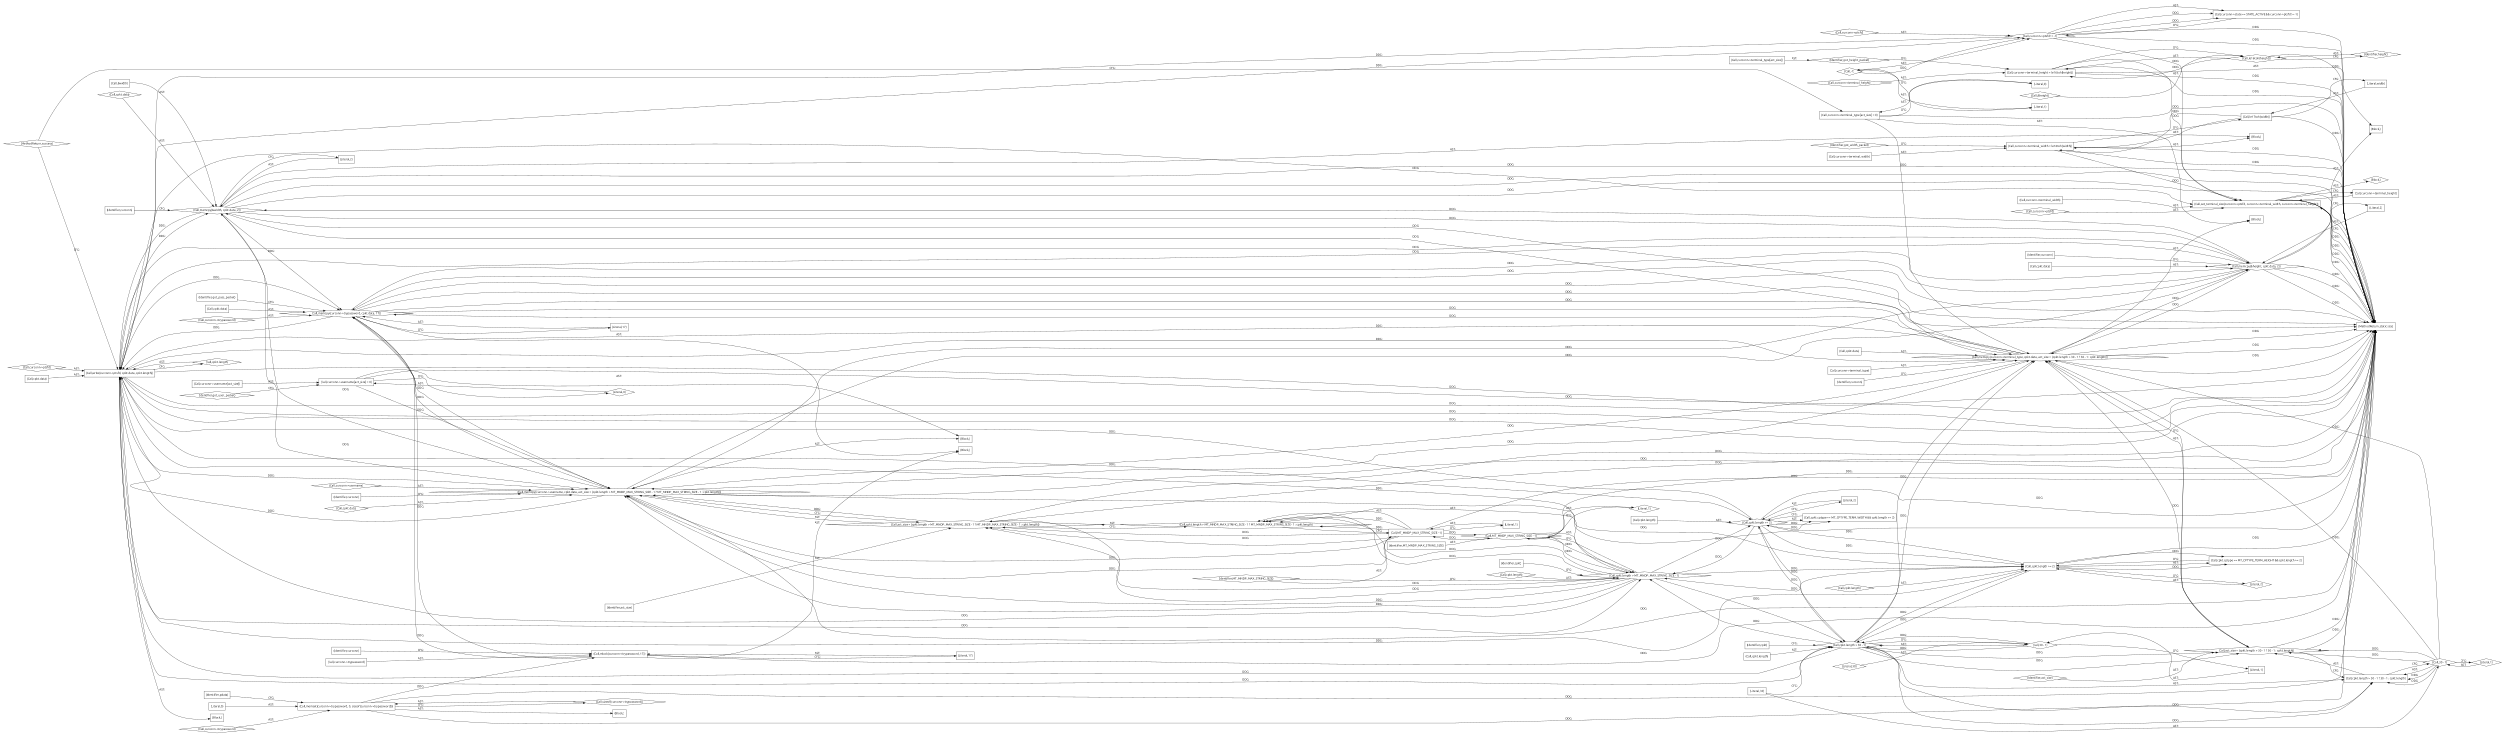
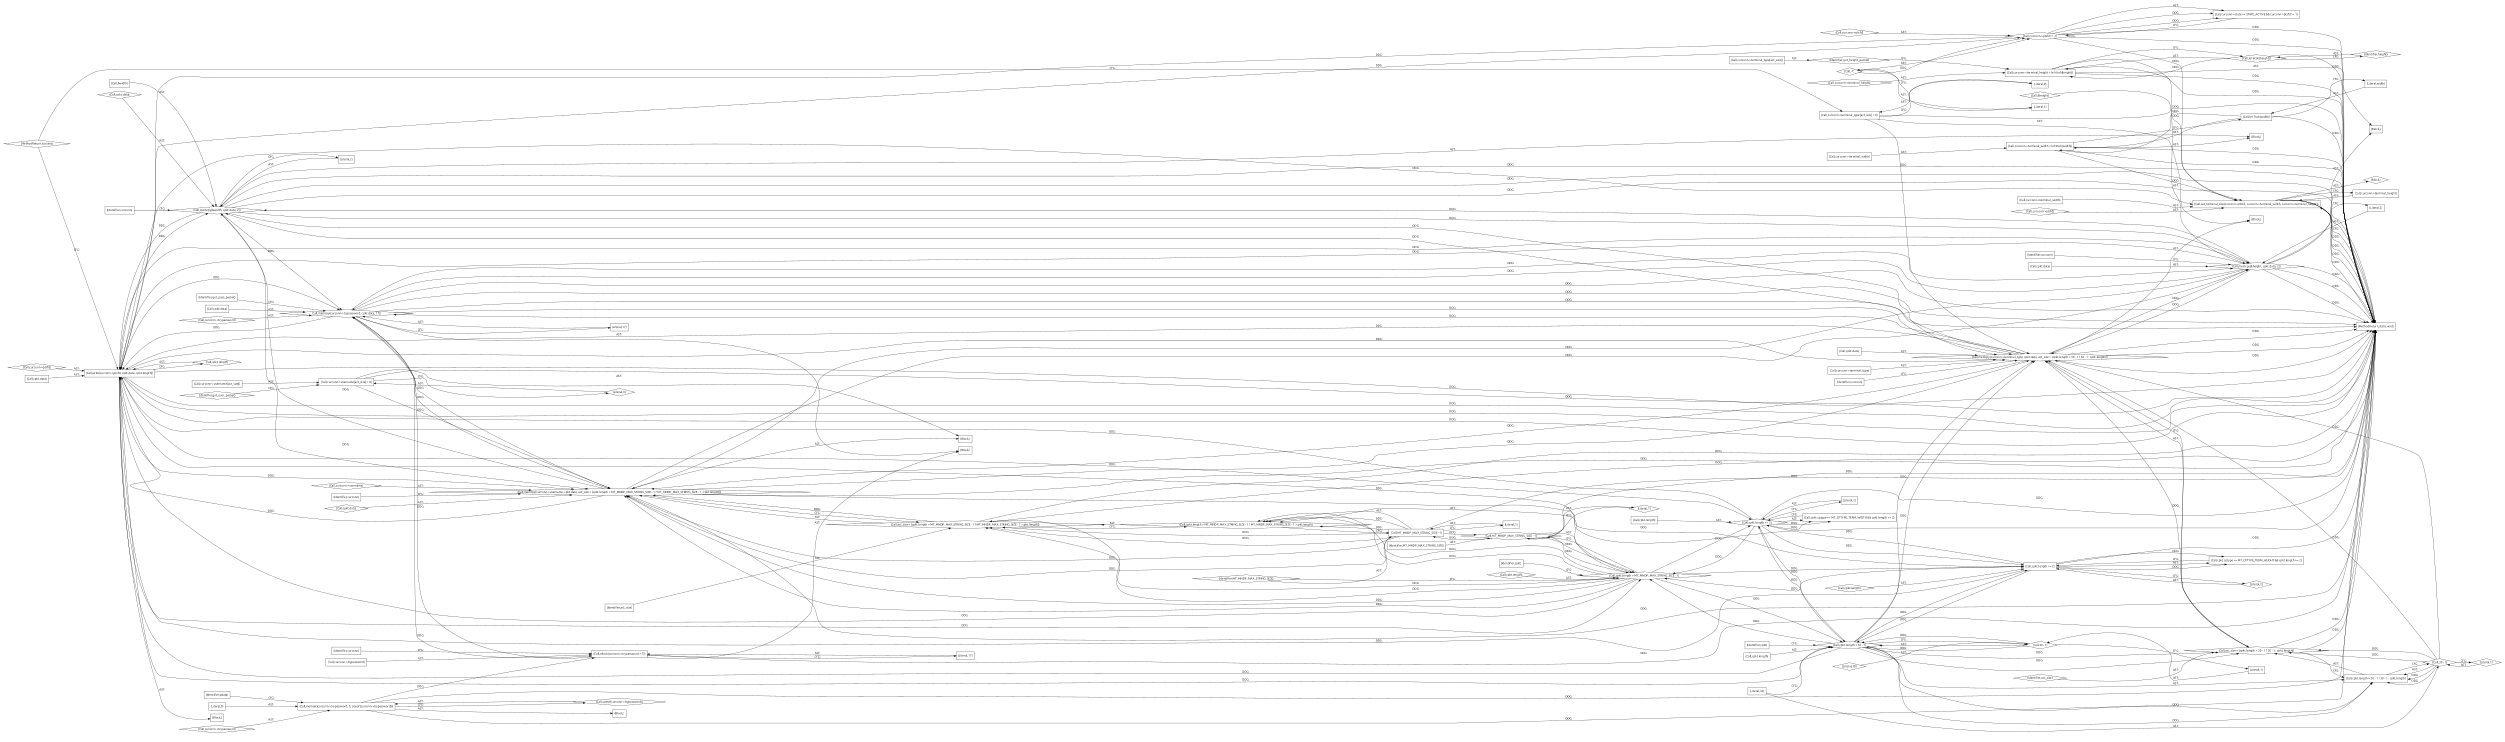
(2157, 94) -> (2172, 141)
(1849, 145) -> none
(2376, 327) -> (2376, 327)
